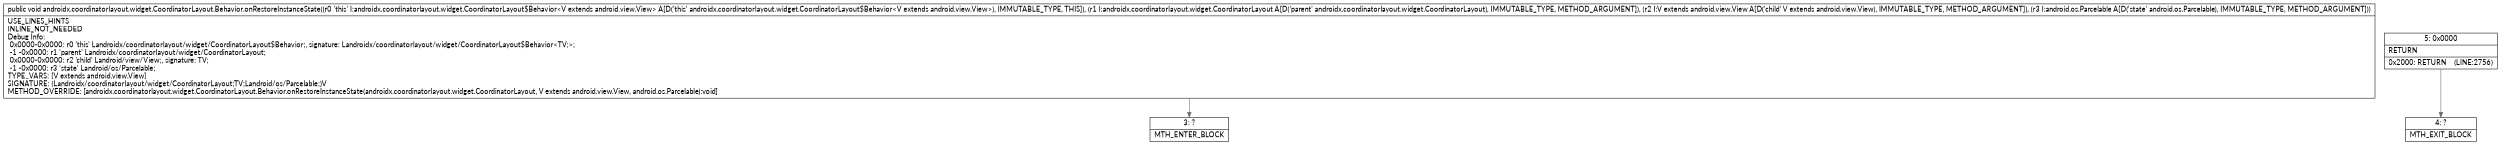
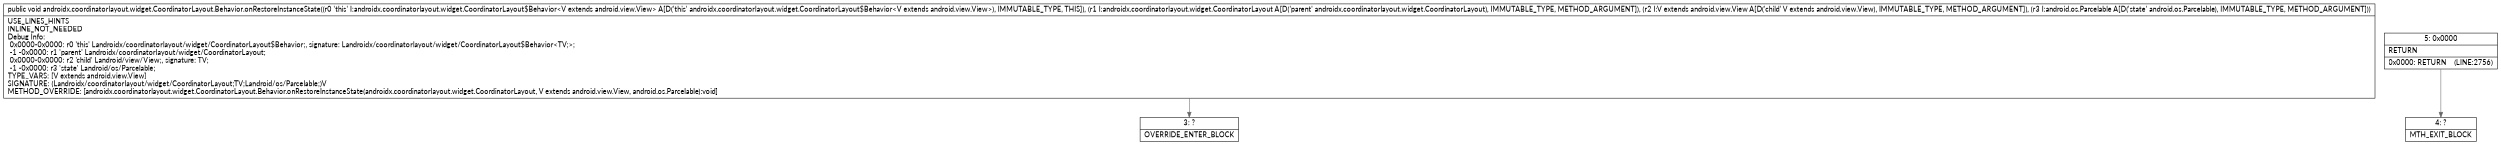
(2441, 63) -> (2441, 63)
(1189, 135) -> (1189, 135)
